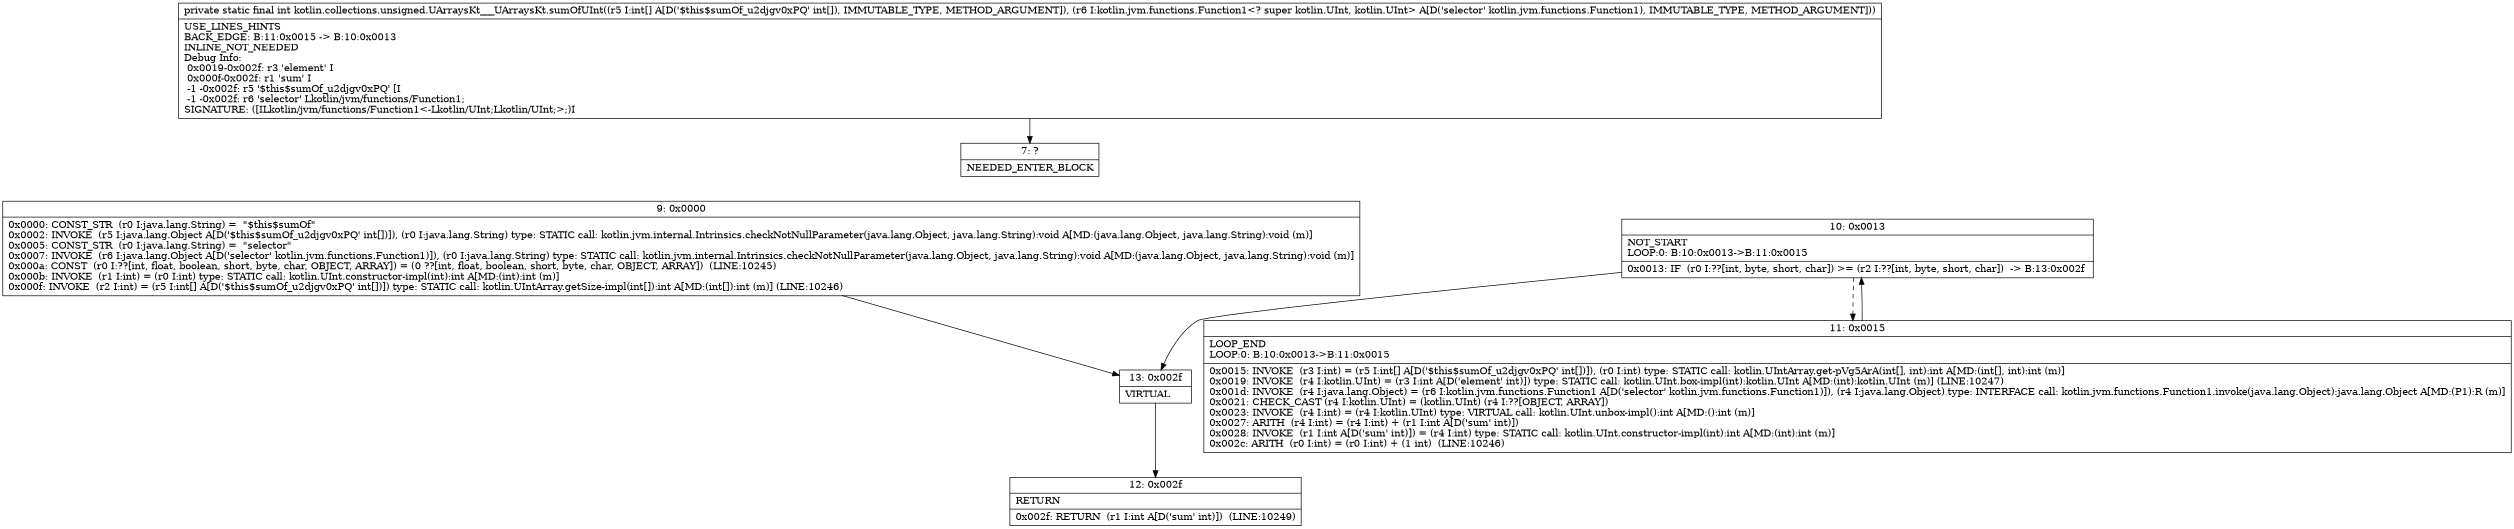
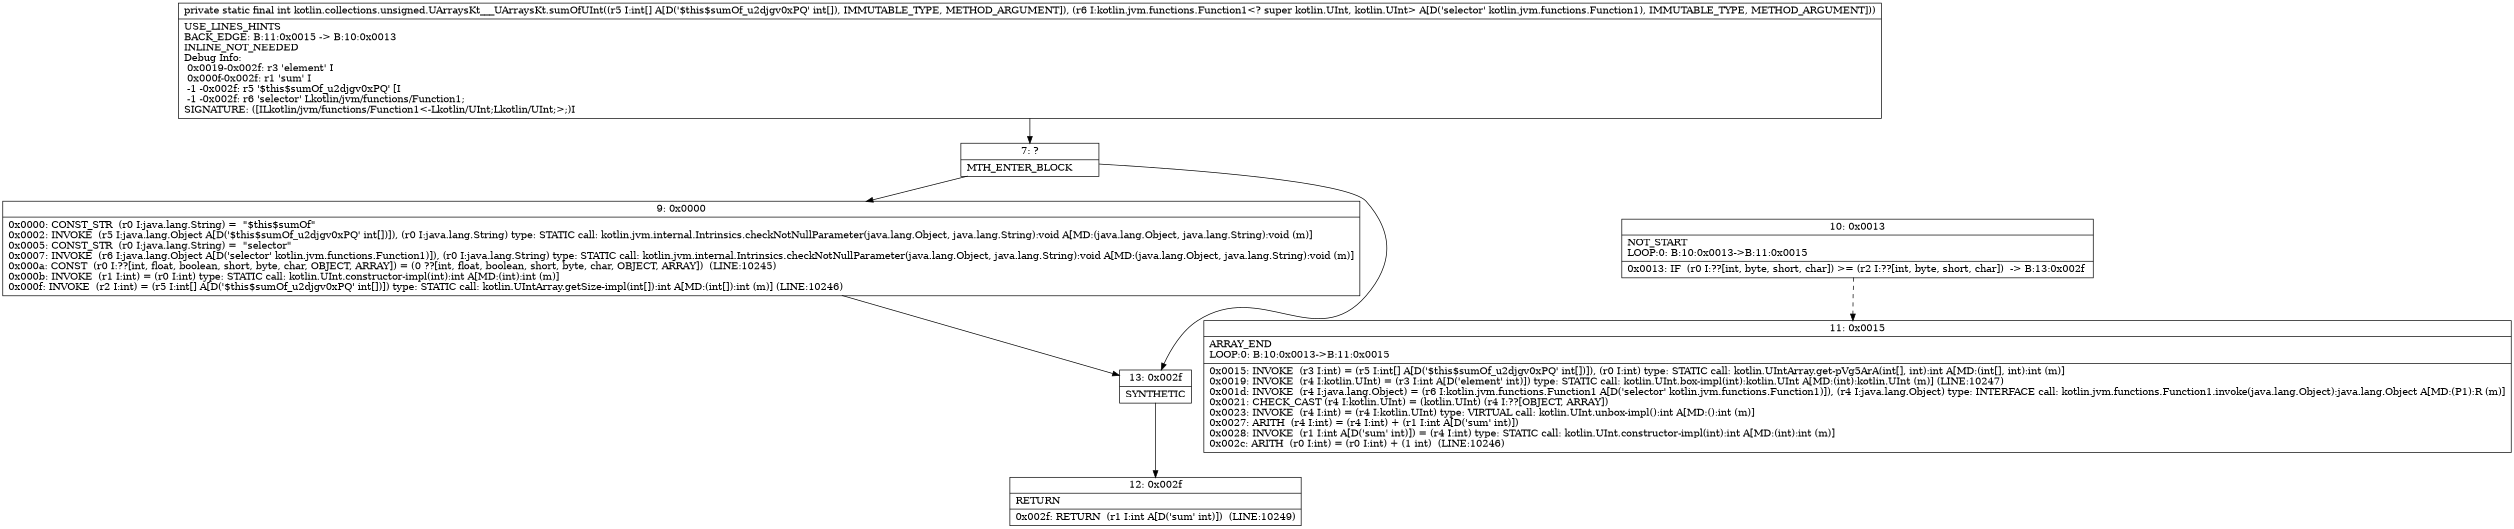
(1030, 168) -> (1020, 168)
none -> (920, 188)
(1382, 297) -> (1383, 230)
(1862, 303) -> none
(1238, 344) -> (1241, 344)
(1148, 394) -> (1156, 394)
